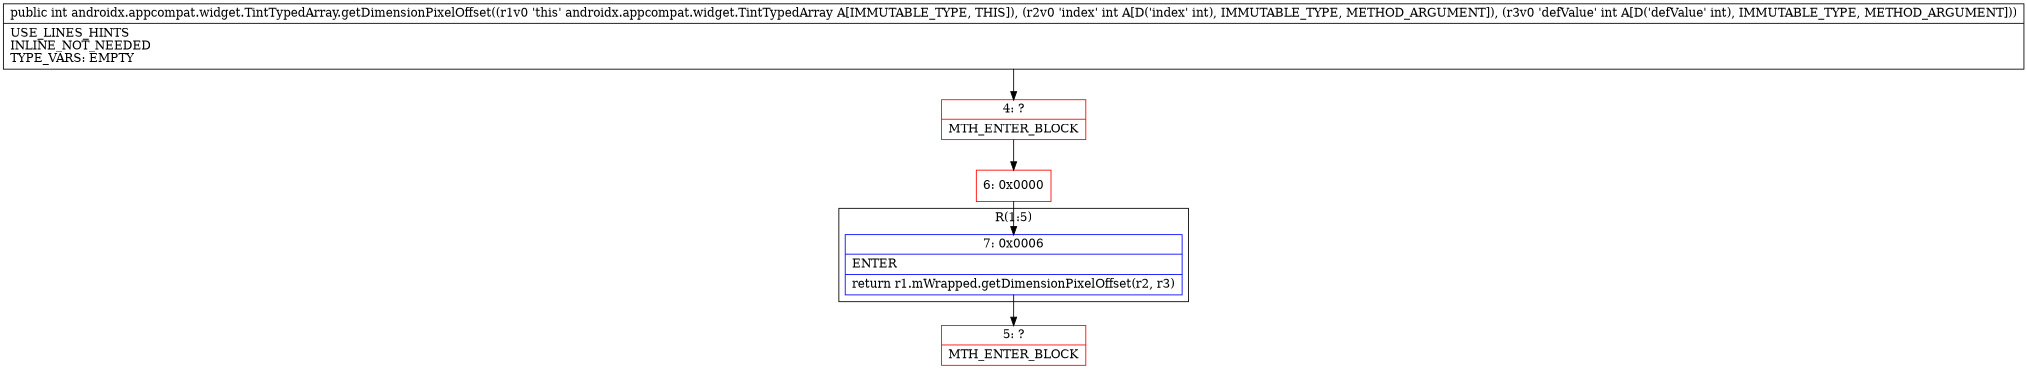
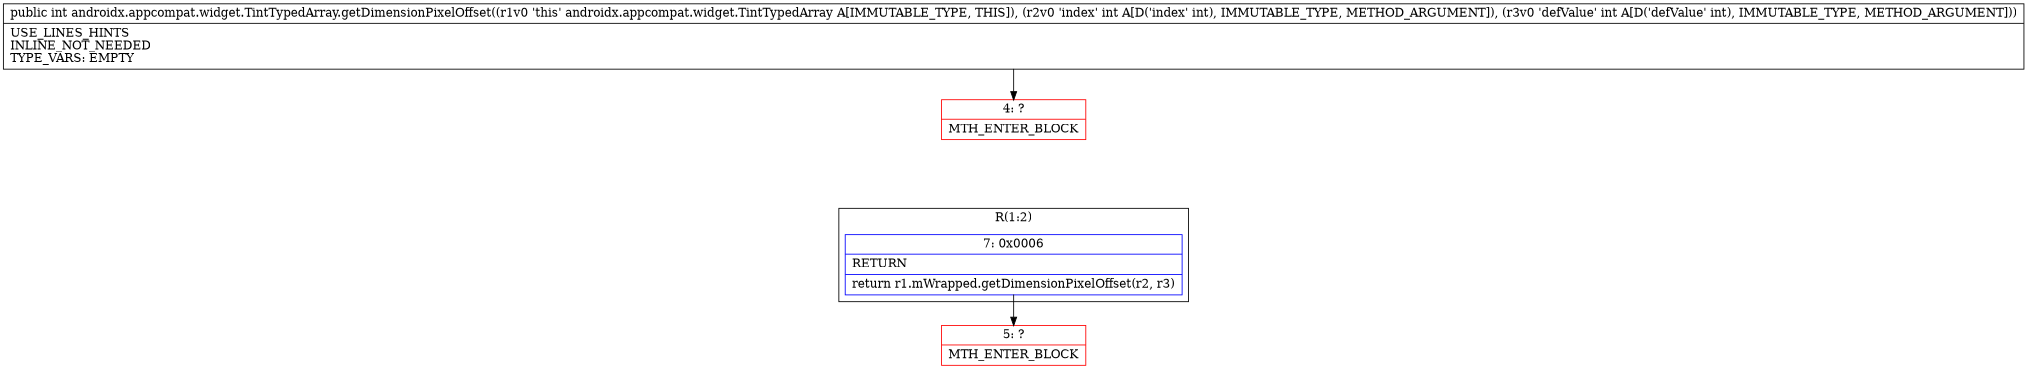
(1014, 186) -> none
(1014, 218) -> (1014, 218)
(874, 264) -> (880, 264)
